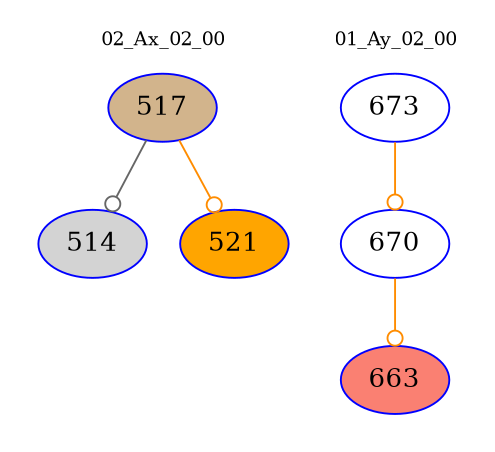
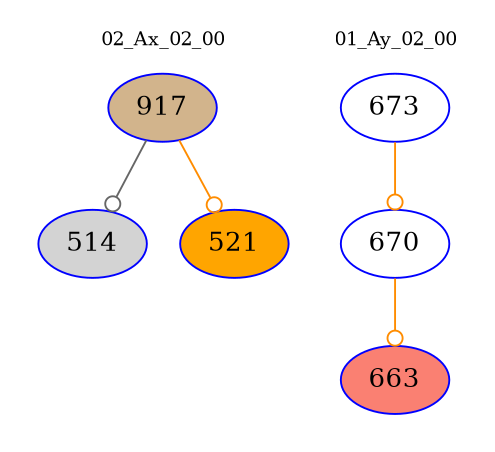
(163, 108) -> (163, 108)
